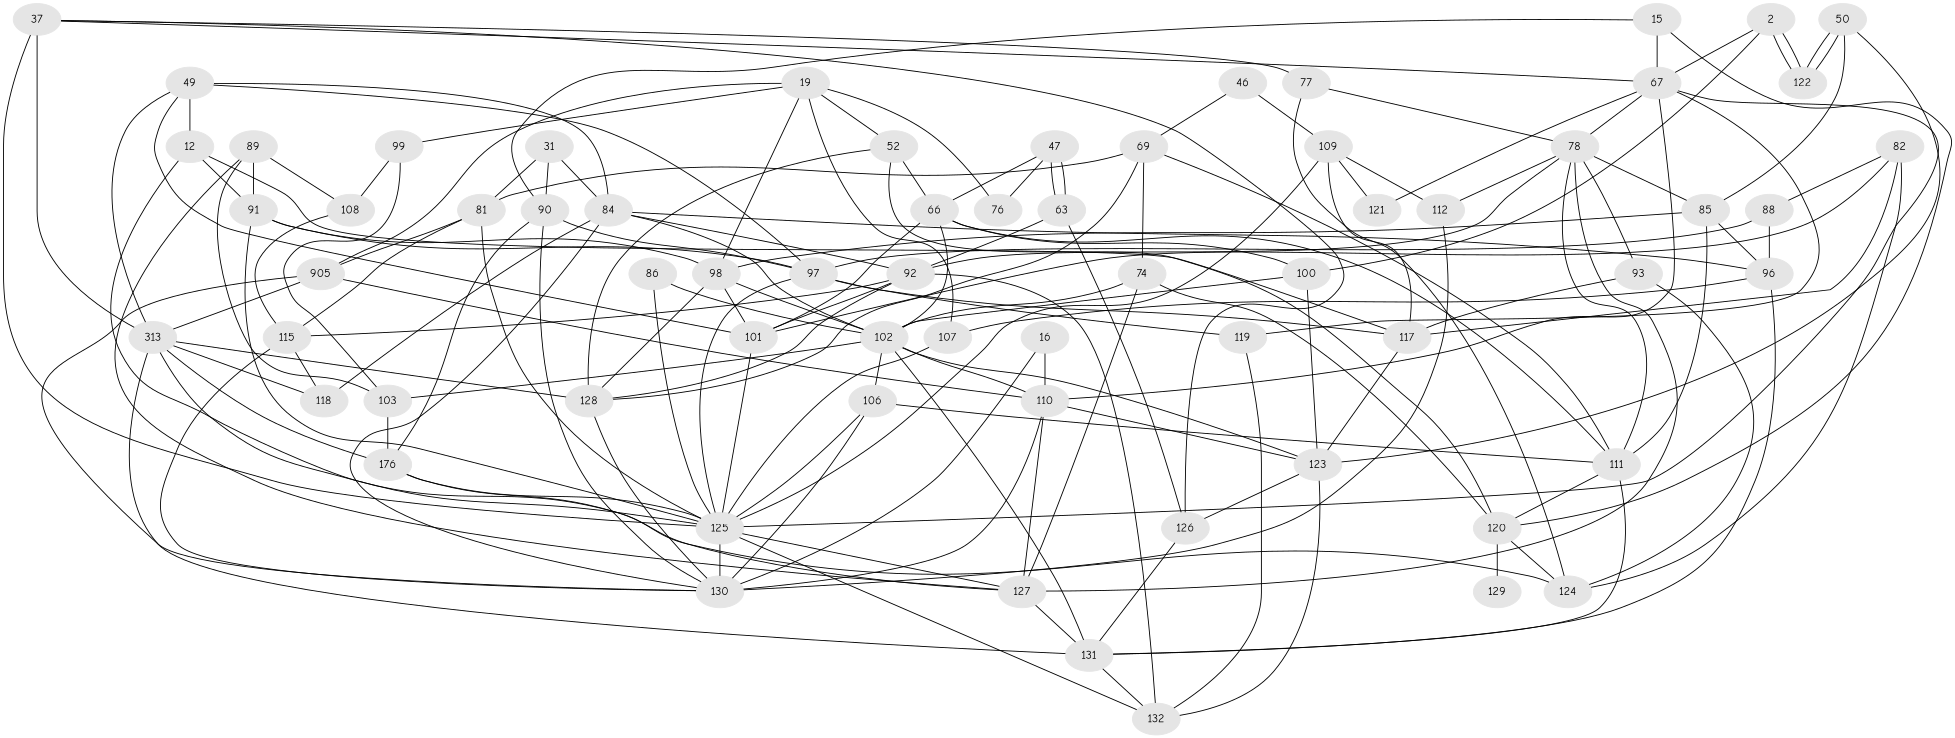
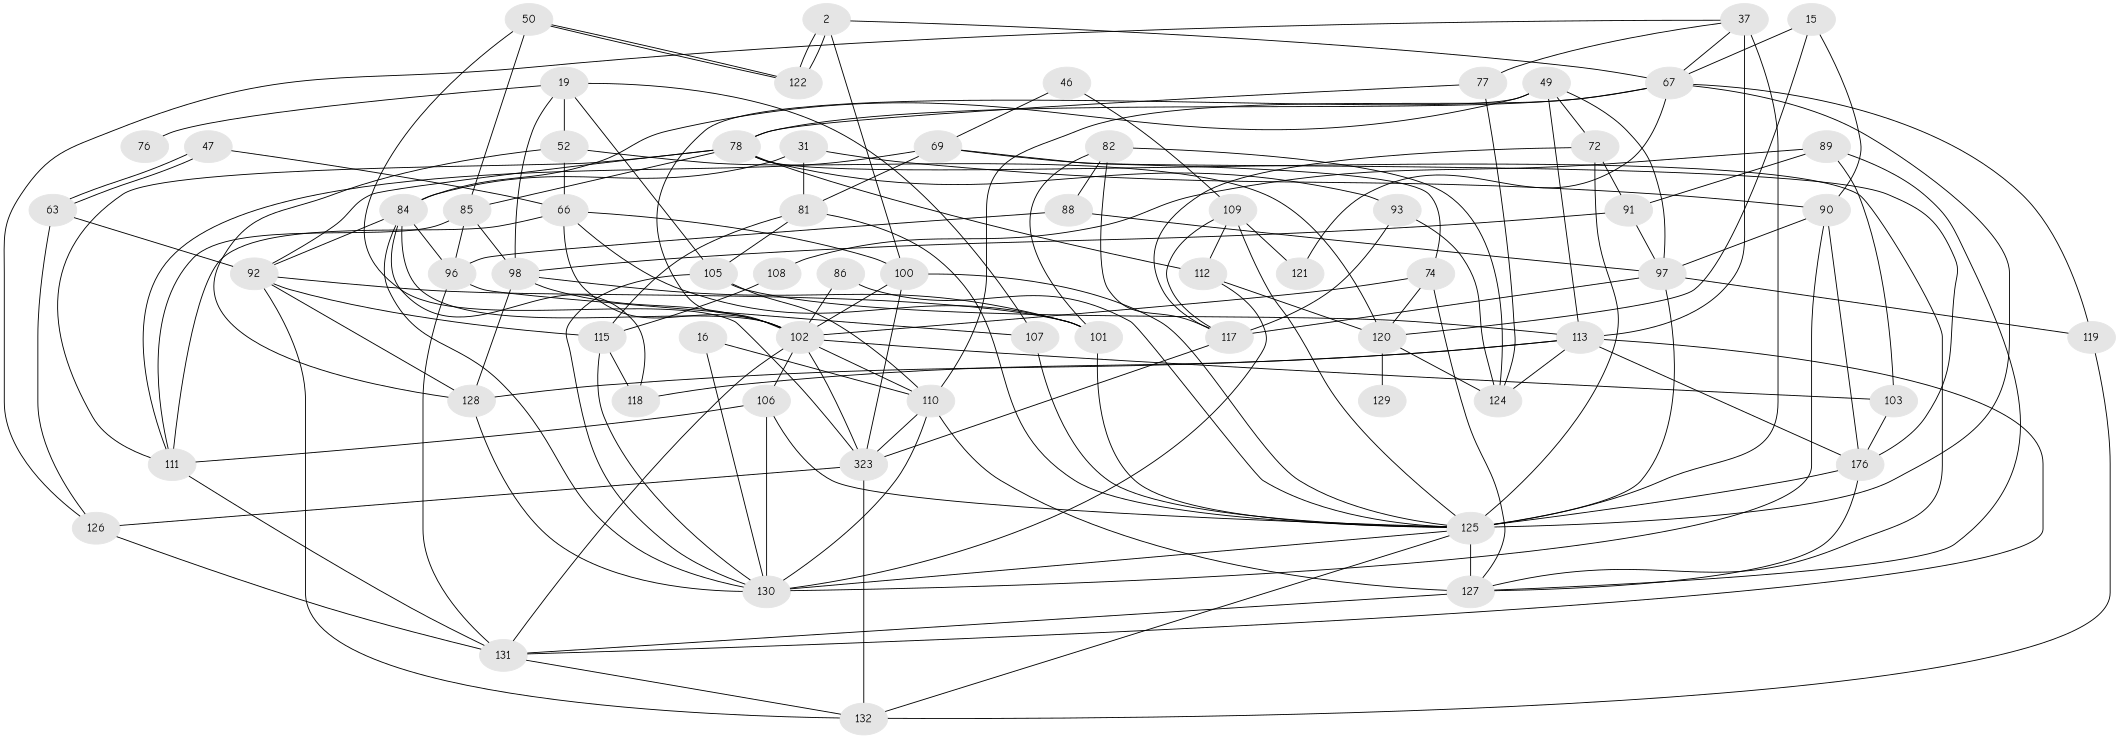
(190, 147) -> (1595, 147)
(399, 147) -> none
(1026, 178) -> none
(395, 266) -> (972, 100)
(321, 274) -> (714, 274)
(862, 316) -> (1866, 190)
(153, 337) -> (1580, 337)
(395, 444) -> (1214, 379)
(1318, 465) -> (864, 465)
(1557, 496) -> (1293, 306)
